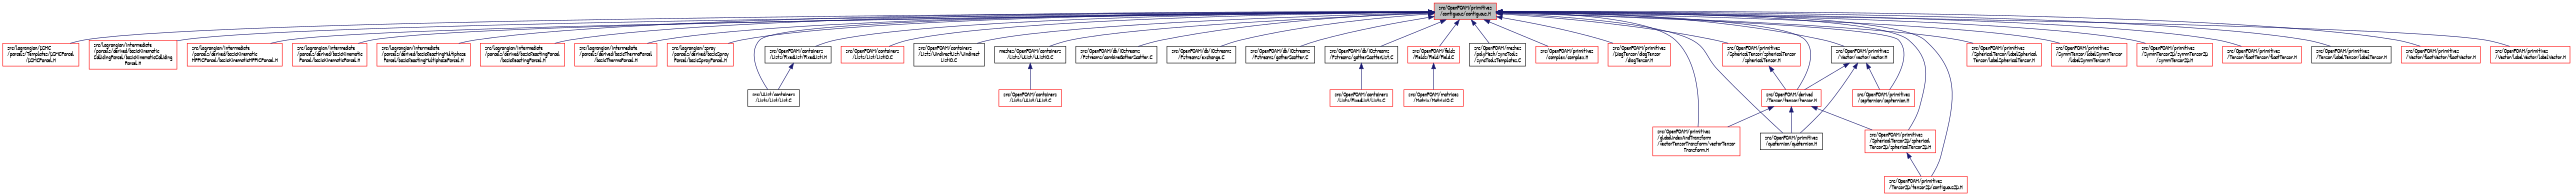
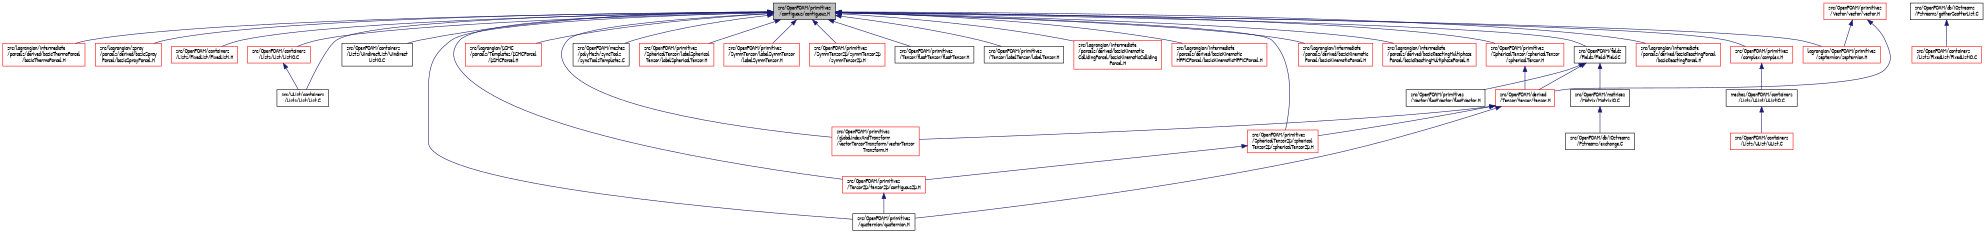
(1465, 11) -> (804, 11)
(2054, 17) -> (1532, 79)
(1674, 19) -> none
(1682, 19) -> (1560, 78)
(1238, 23) -> (1762, 79)
(1324, 25) -> (1600, 123)
(1411, 34) -> none
(798, 55) -> (204, 55)
(1116, 55) -> none
(1280, 55) -> none
(1434, 55) -> (1600, 55)
(1639, 55) -> none
(1862, 55) -> (1855, 11)
(2262, 55) -> (934, 55)
(2441, 55) -> (1446, 98)
(2530, 55) -> none
(784, 79) -> (292, 79)
(1361, 98) -> (1947, 55)
(1434, 98) -> (1600, 98)
(1884, 98) -> (1842, 55)
(1830, 102) -> (884, 206)
